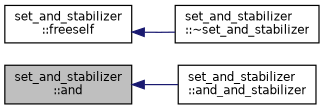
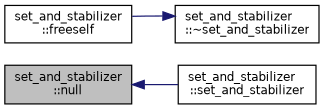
(160, 32) -> (147, 16)
(68, 85) -> (68, 85)
(247, 85) -> (247, 85)
